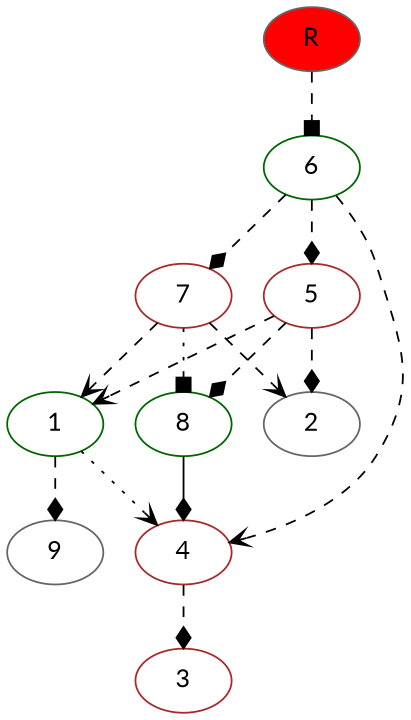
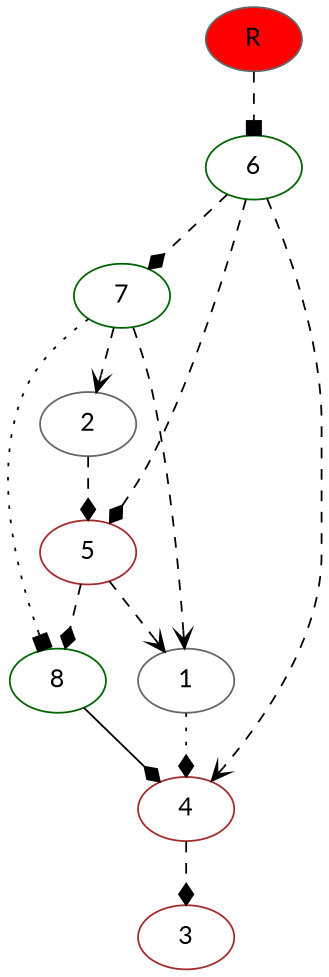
(184, 296) -> (122, 296)
(312, 349) -> (88, 478)
(55, 424) -> (186, 681)
(113, 482) -> (186, 734)
(55, 552) -> none
